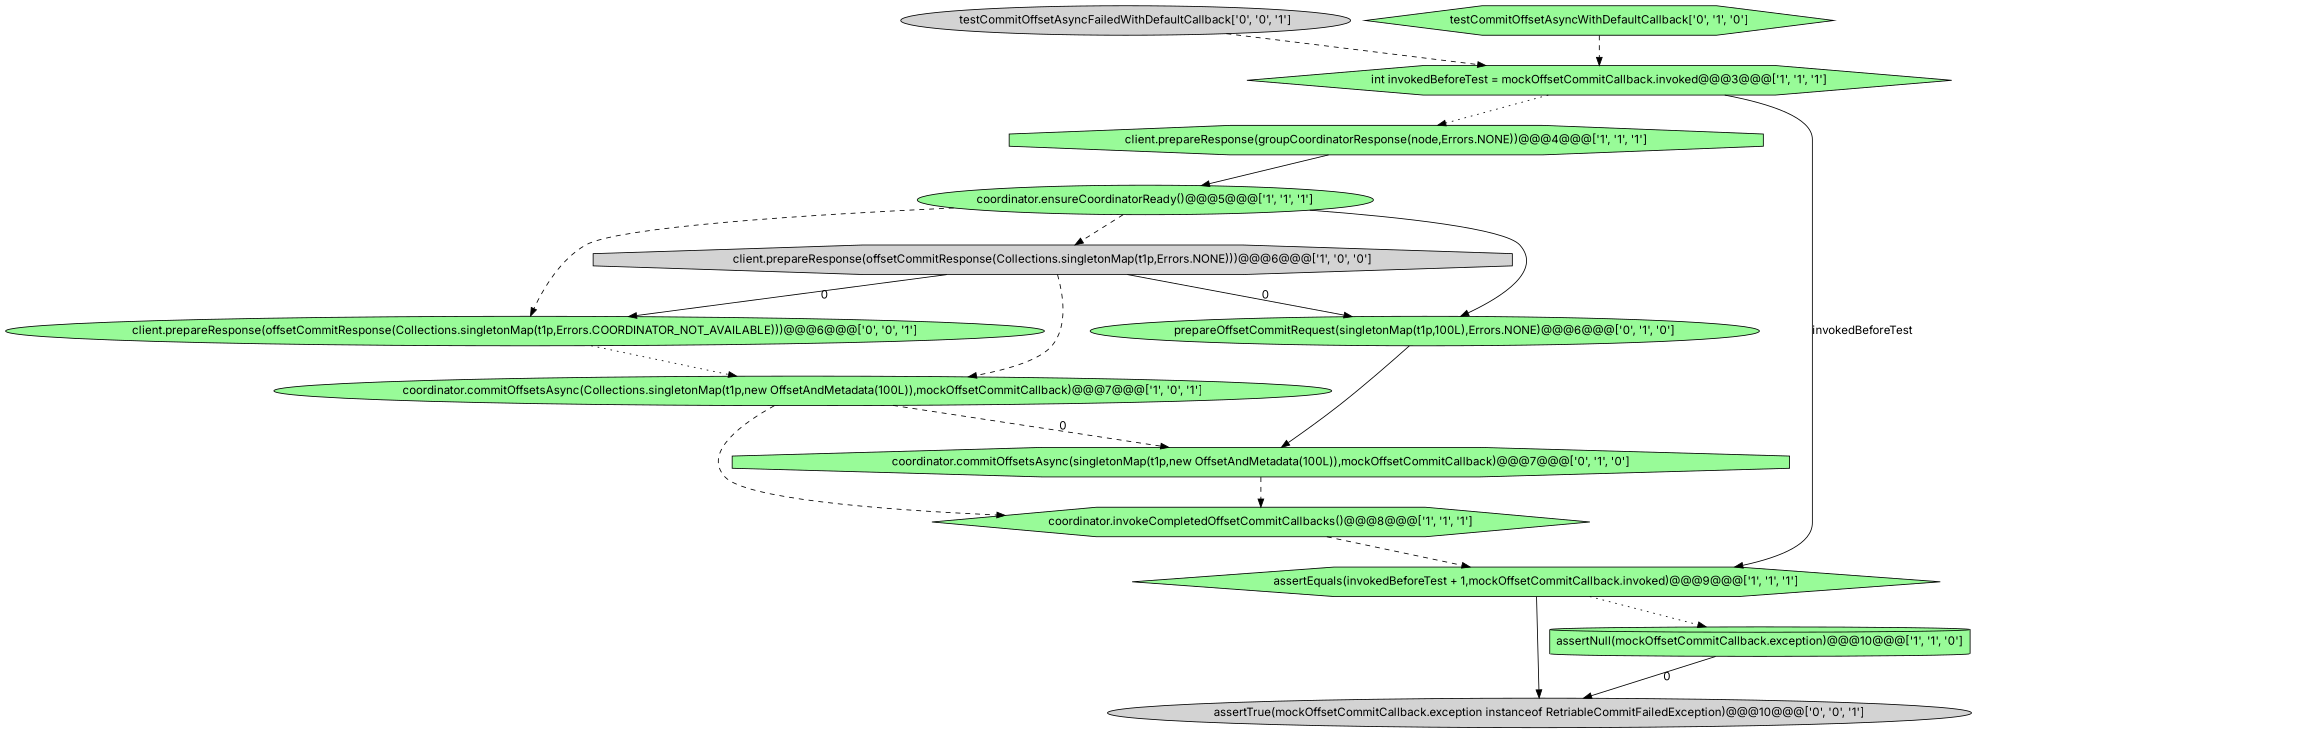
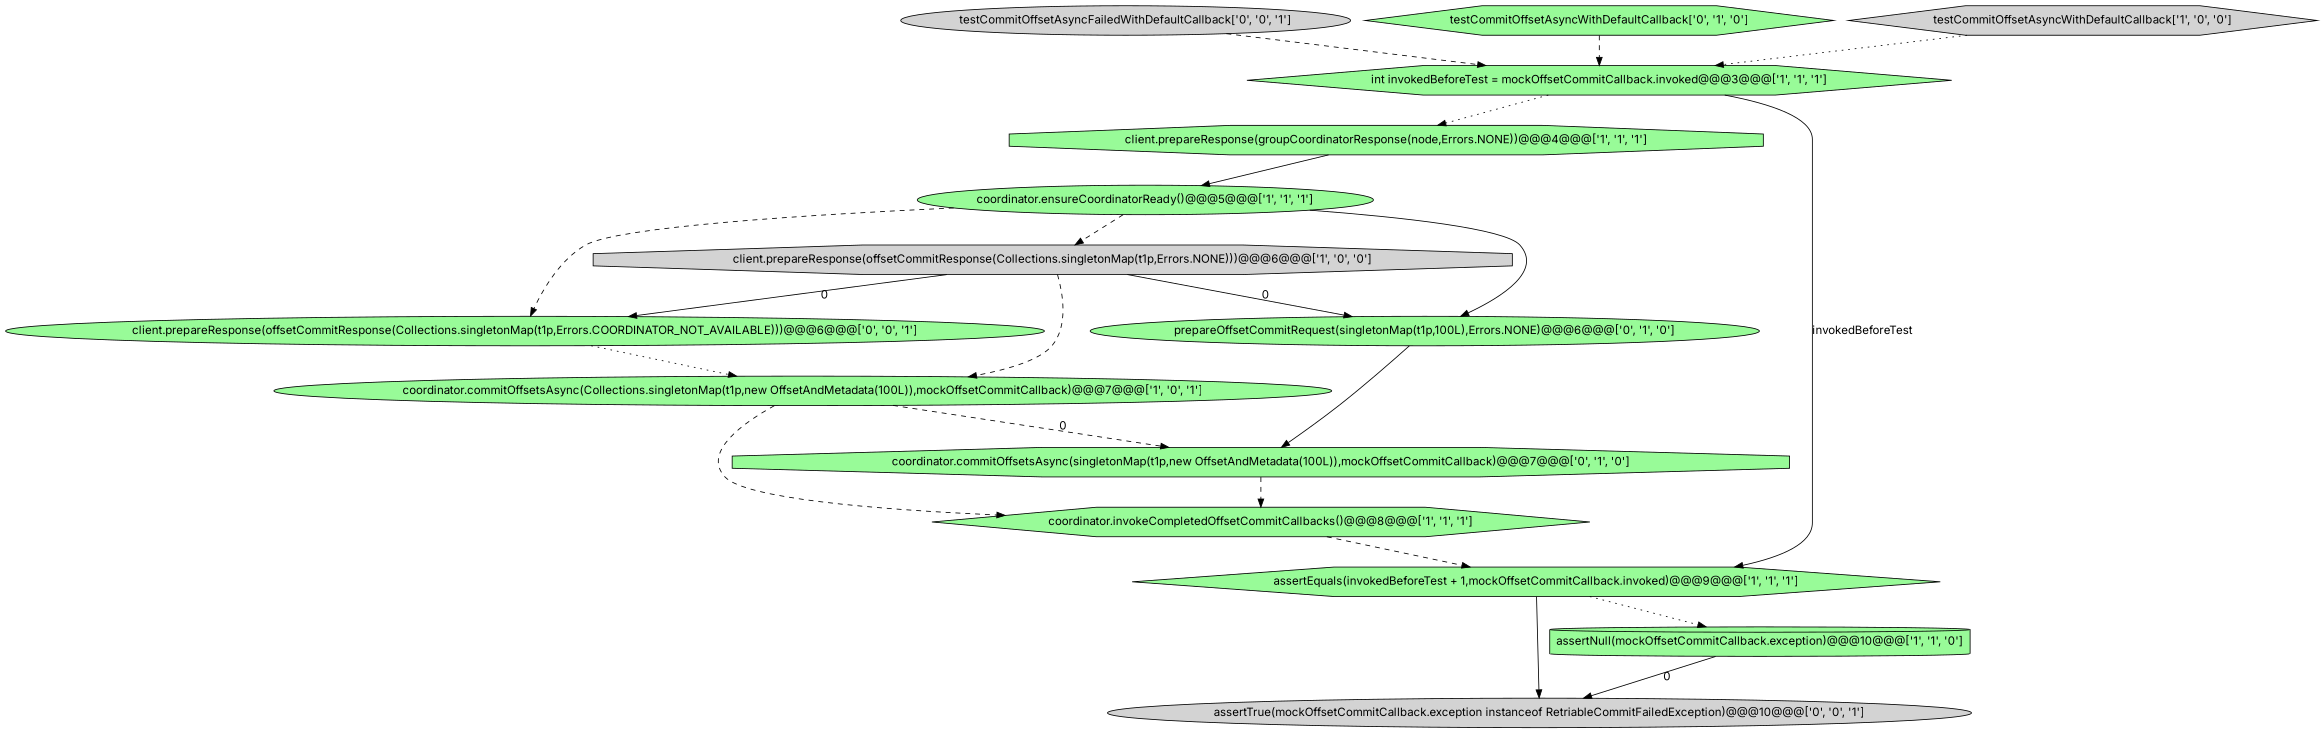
none -> (2083, 20)
